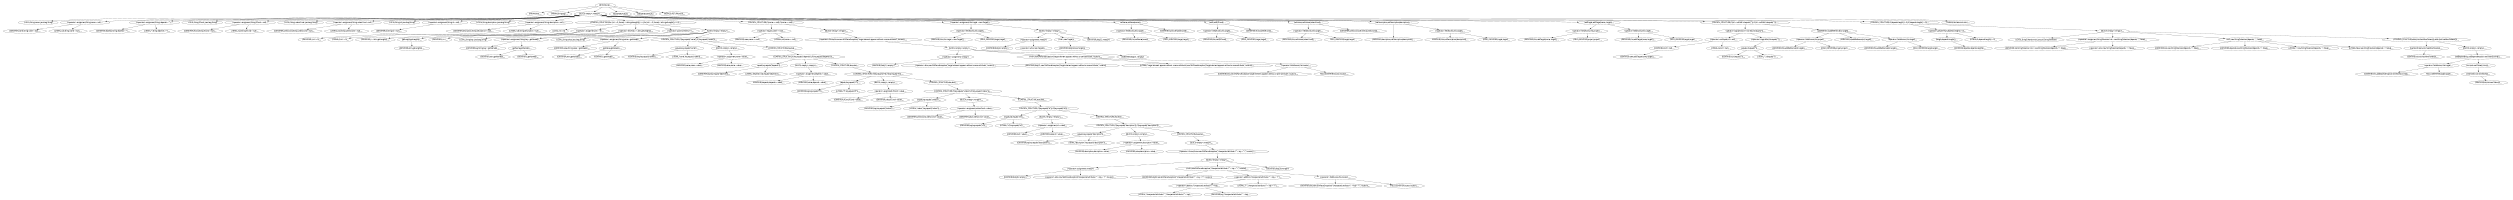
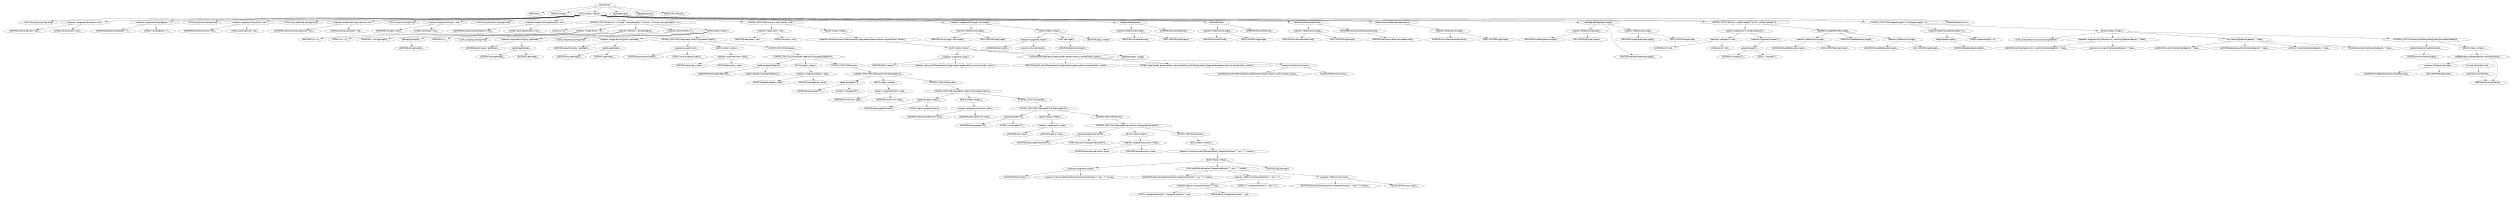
none -> (426, 31)
(1394, 31) -> (1376, 35)
(1652, 52) -> (1614, 42)
(2478, 61) -> (2497, 68)
